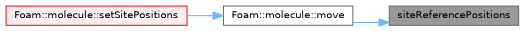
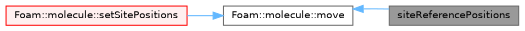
(366, 22) -> (376, 9)
